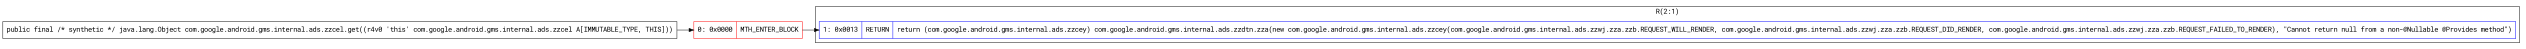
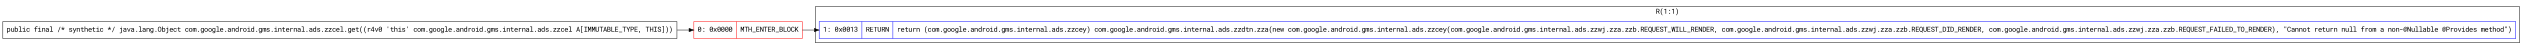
(1667, 12) -> (1667, 12)
